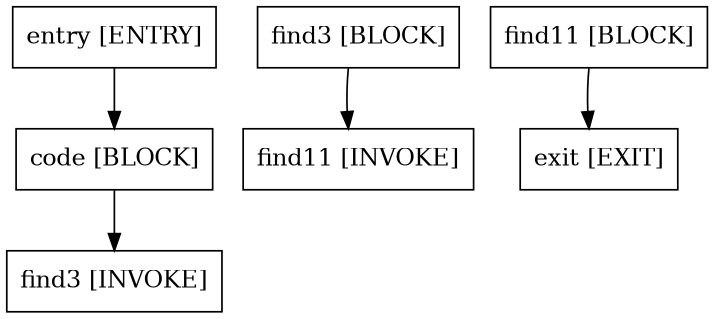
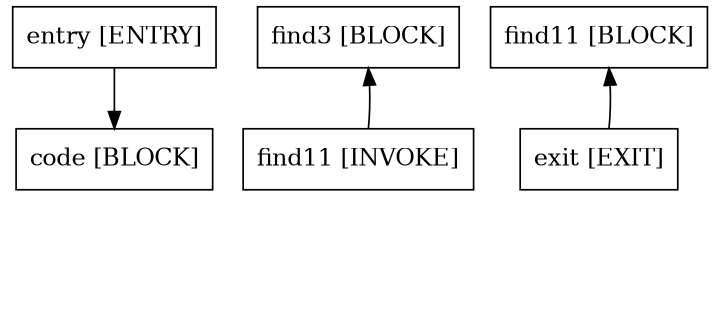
(347, 90) -> (370, 107)
(588, 90) -> (610, 107)
(114, 281) -> none
